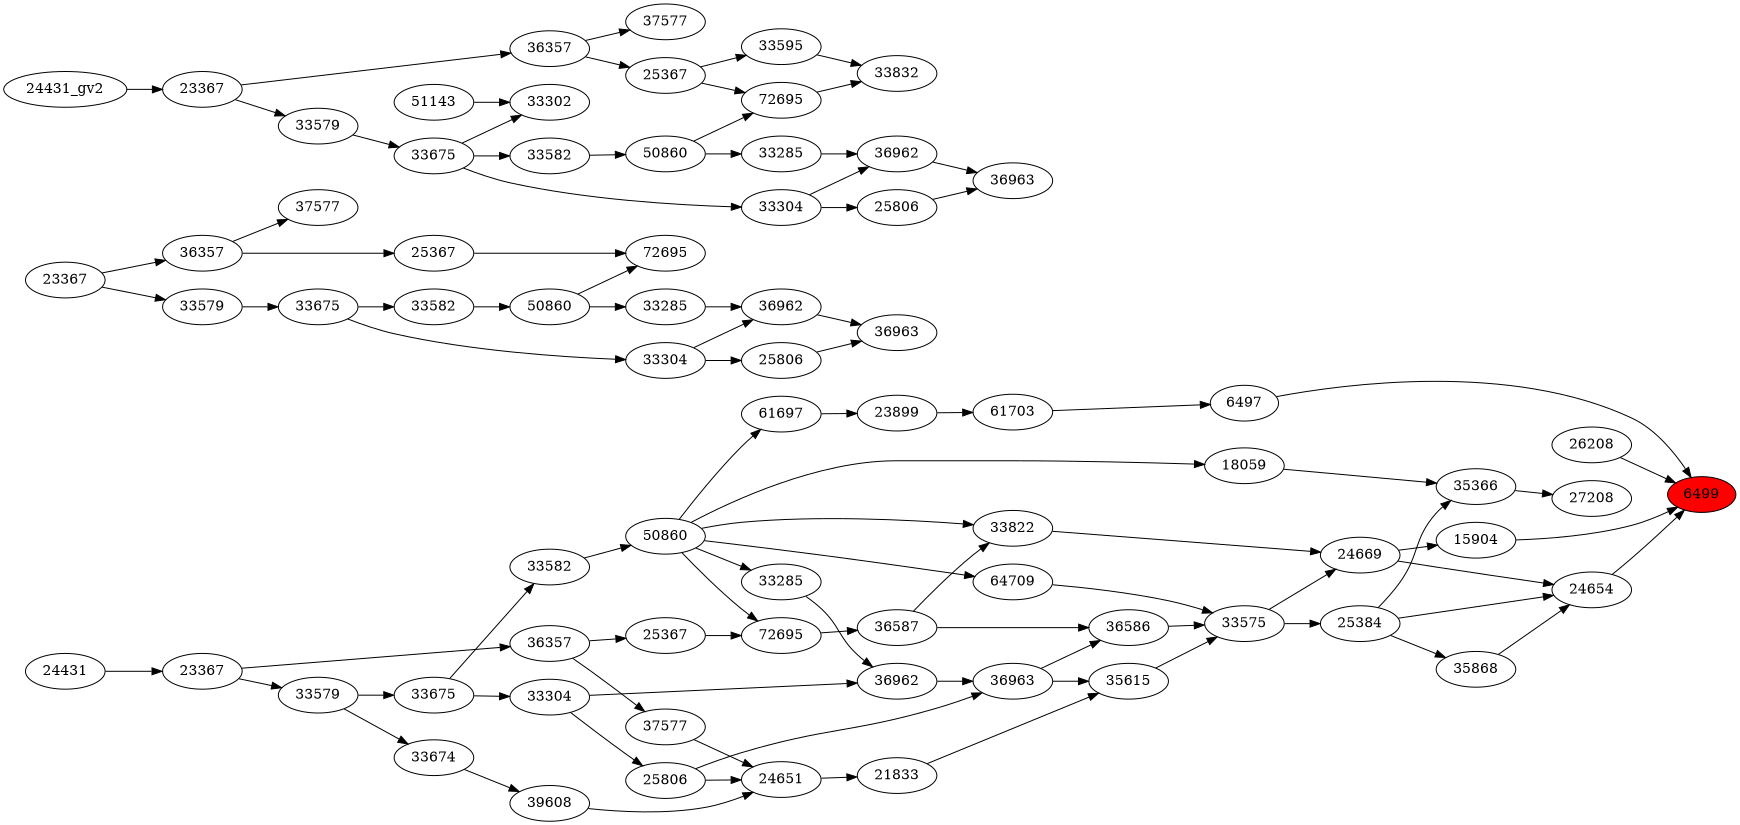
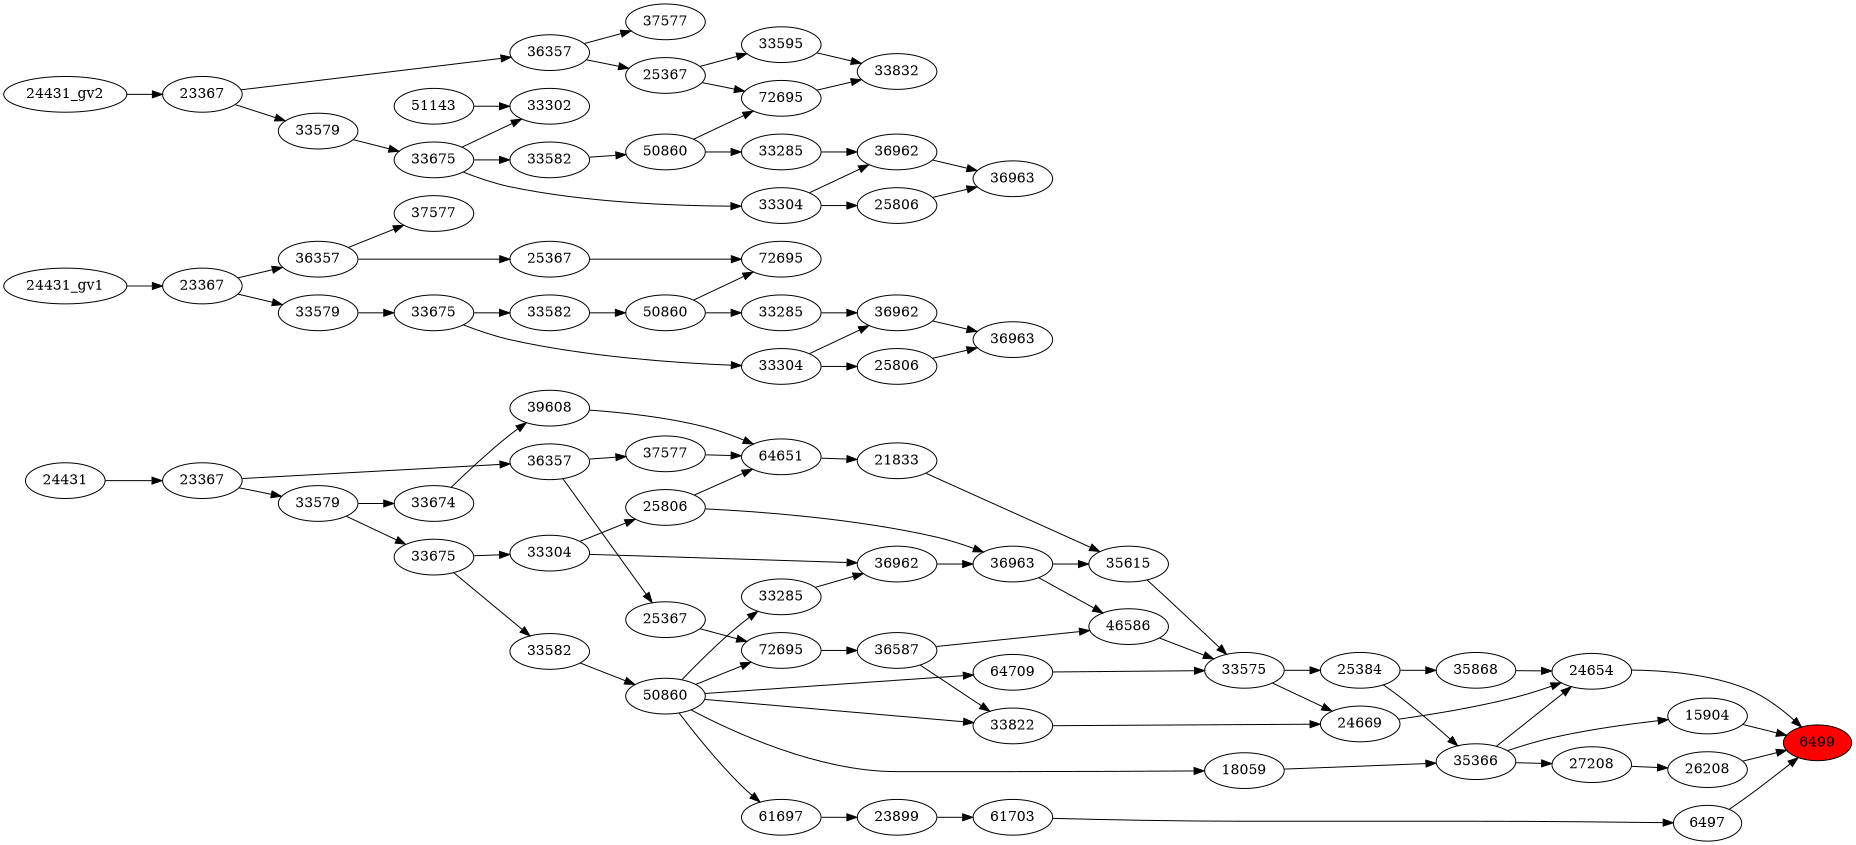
none -> (65, 286)
(1410, 549) -> (1582, 732)
(1471, 608) -> (1530, 720)
(1129, 628) -> (1129, 627)
none -> (1645, 767)
(781, 780) -> (781, 457)
